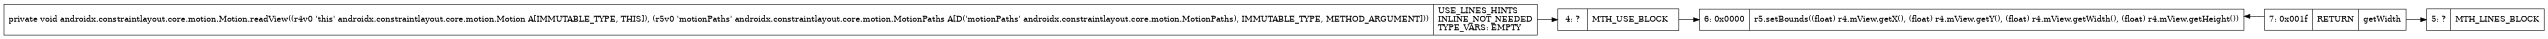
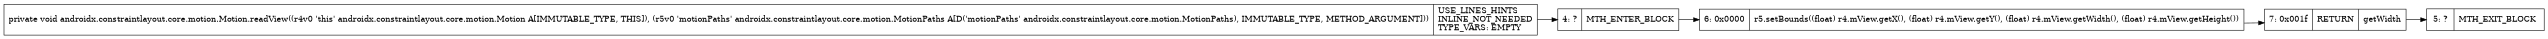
(2257, 16) -> (2251, 23)
(1630, 19) -> (1630, 19)
(2497, 19) -> (2497, 19)
